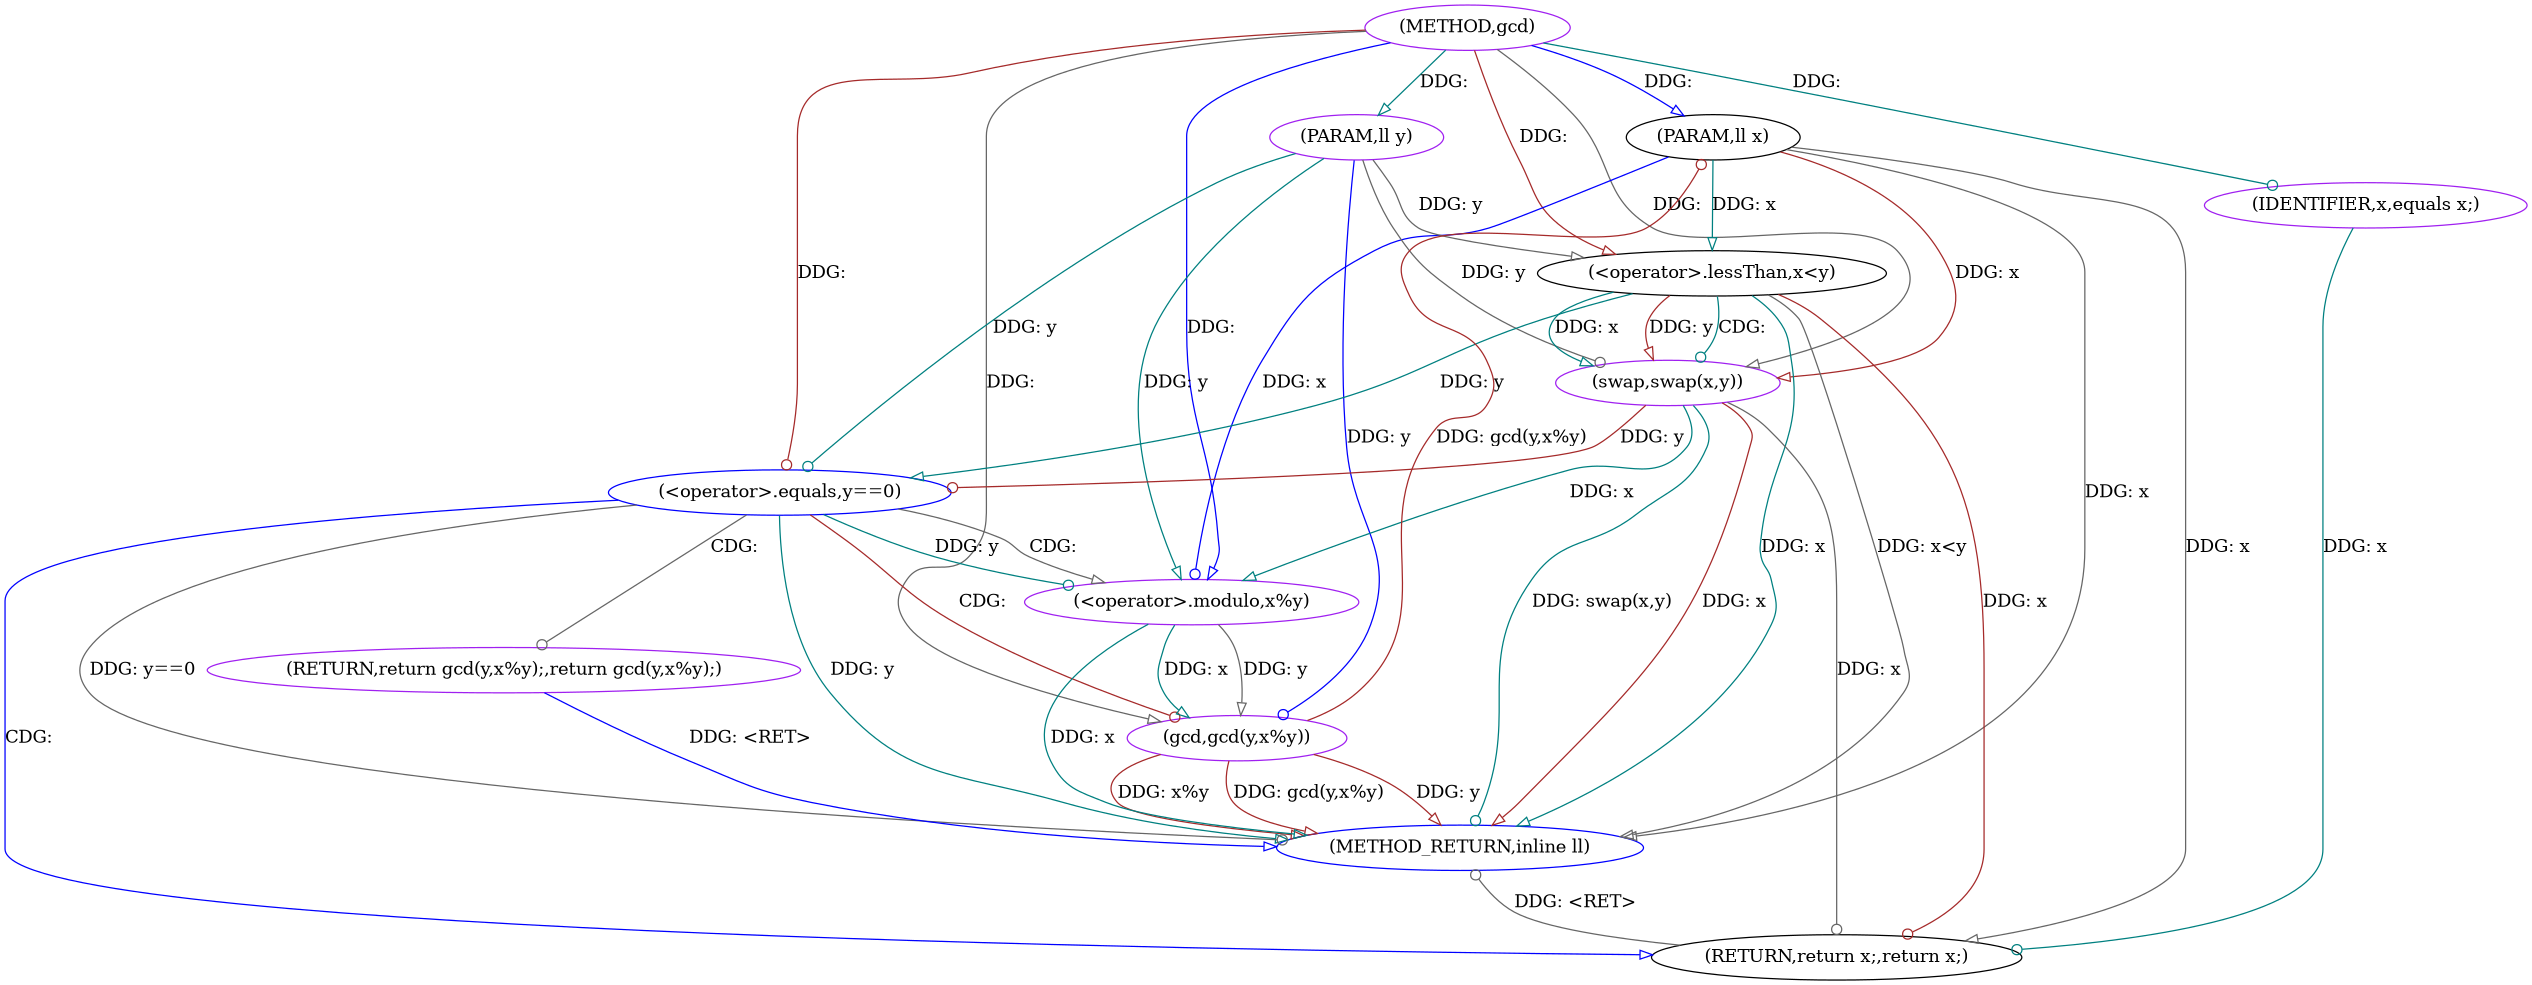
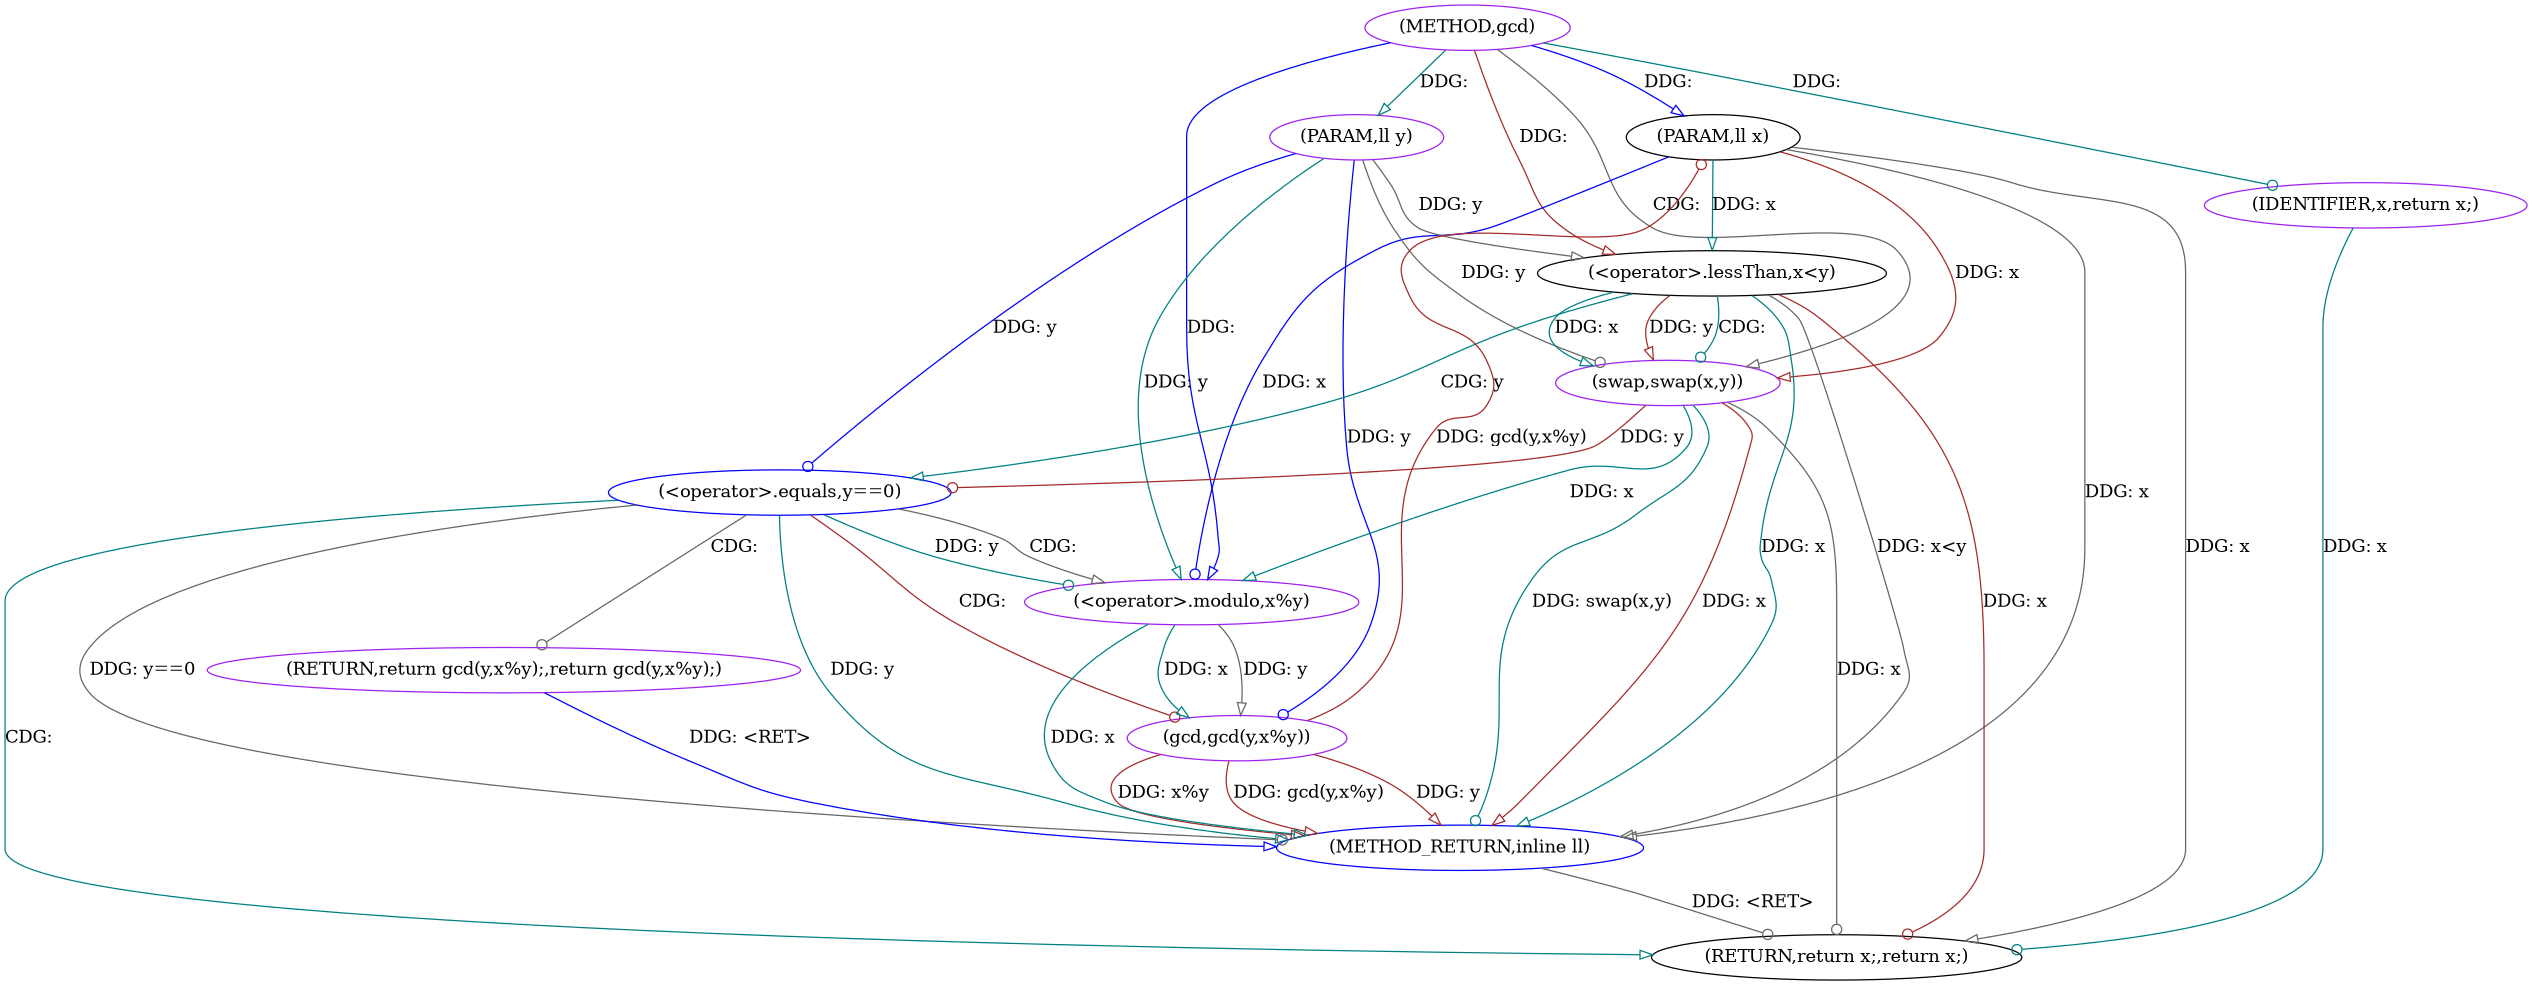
(905, 79) -> none
(1680, 205) -> (1680, 205)
(2366, 205) -> (2366, 205)
(1041, 287) -> (1041, 287)
(986, 303) -> none
(1473, 383) -> (1473, 383)
(378, 915) -> (378, 915)
(1572, 930) -> (1653, 898)
